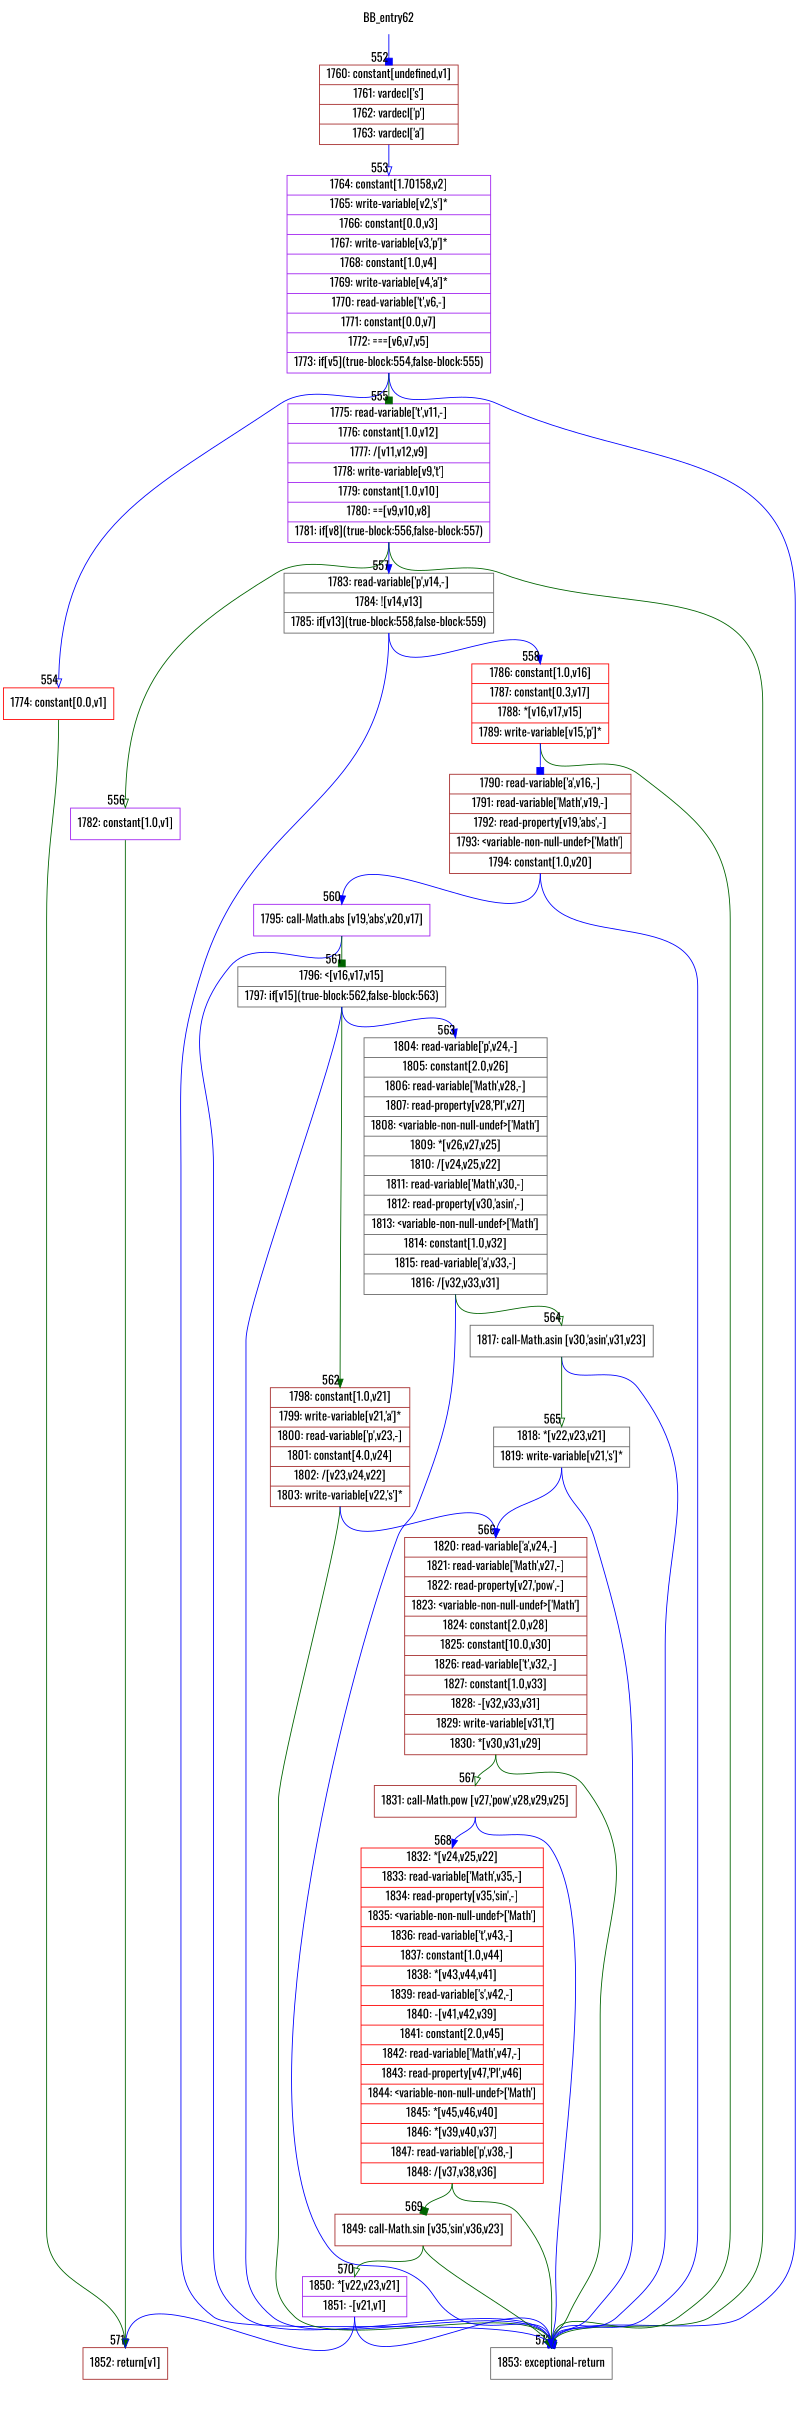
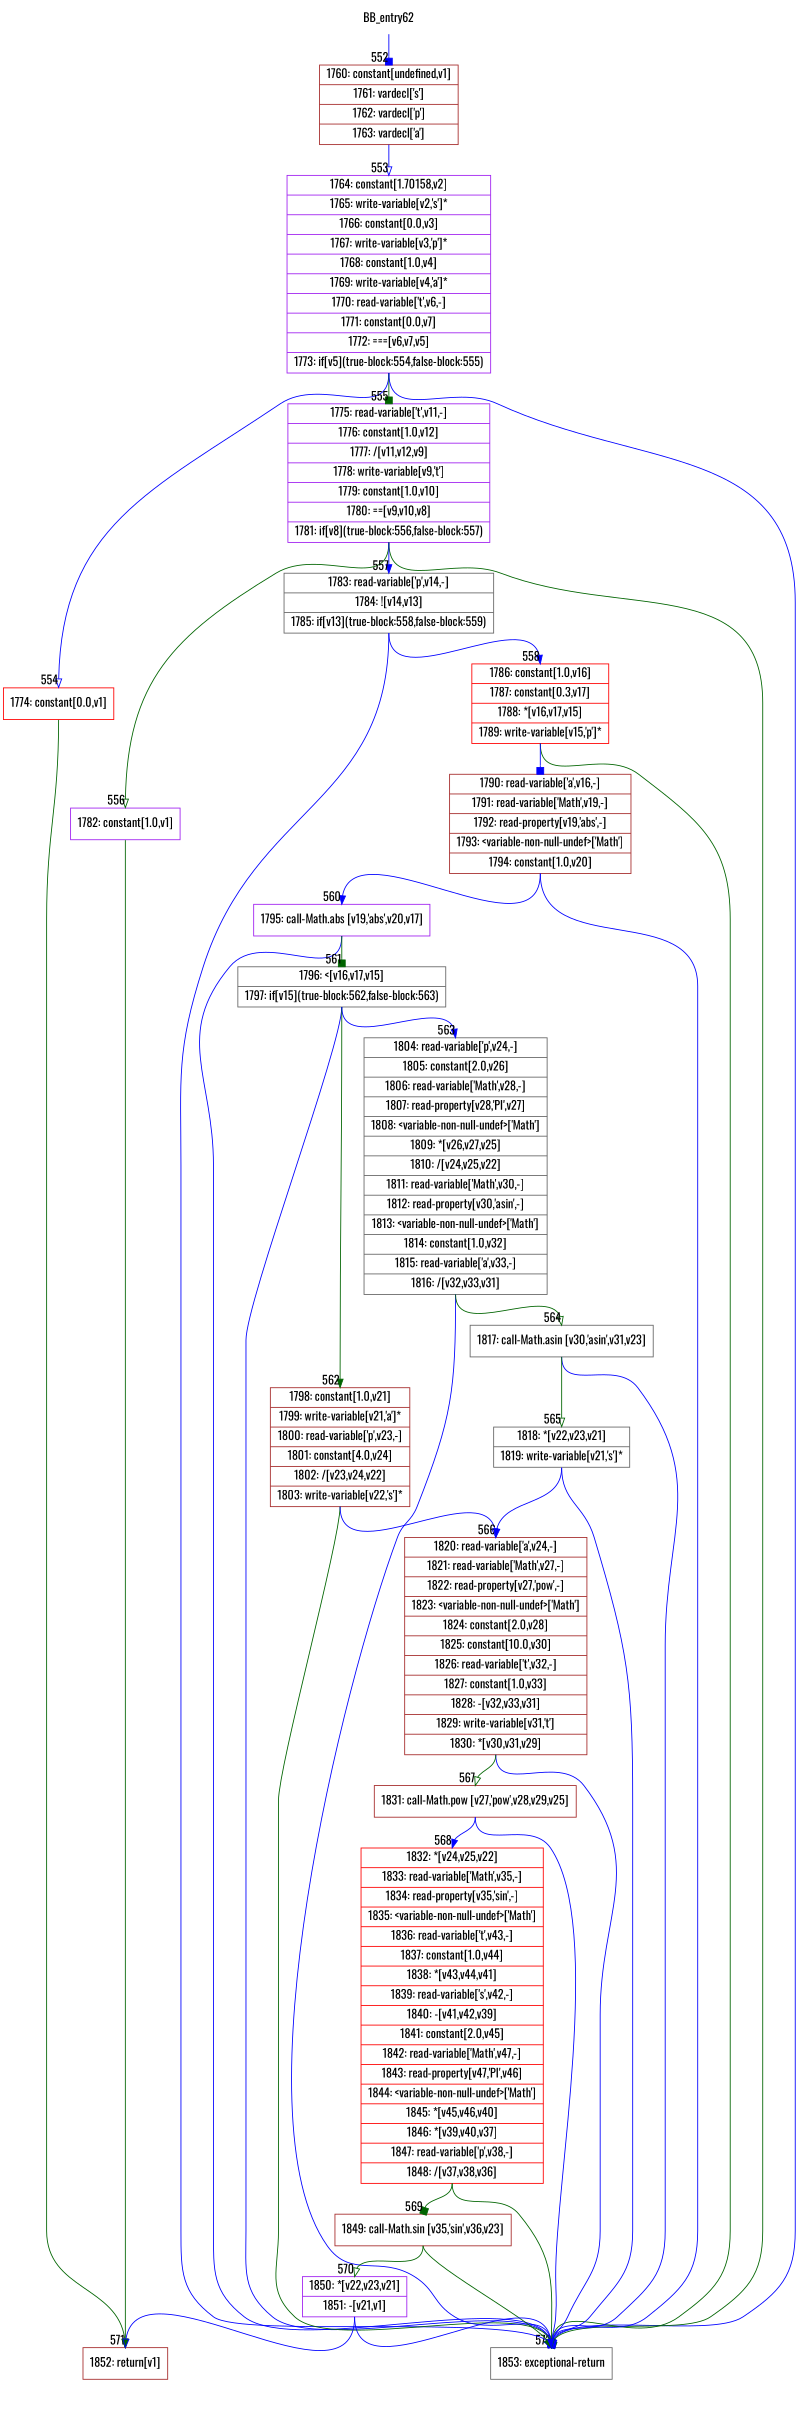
(600, 2012) -> (600, 2012)
